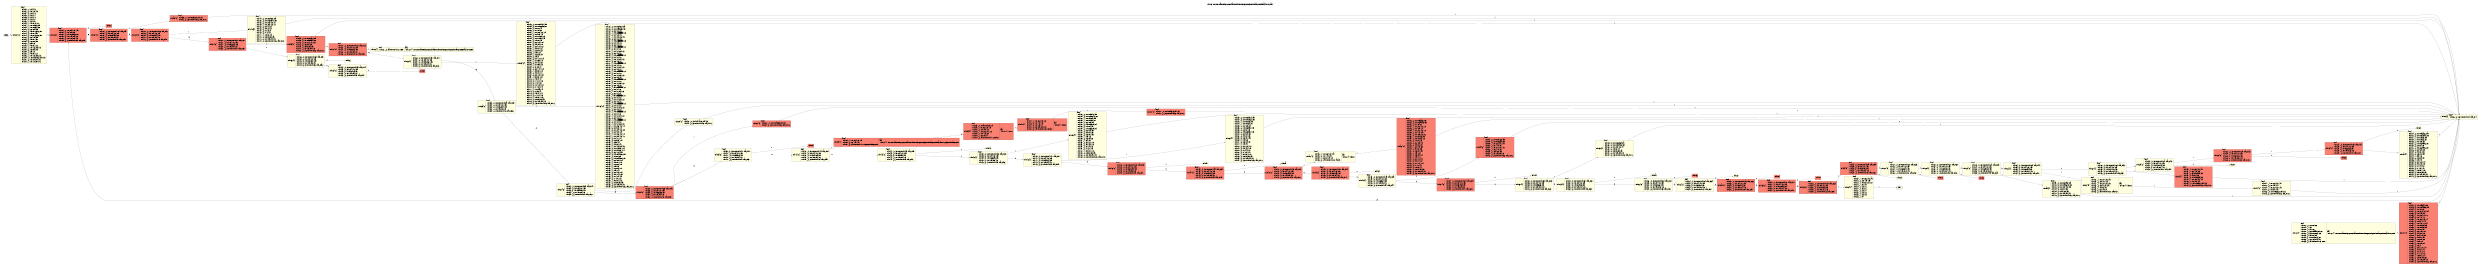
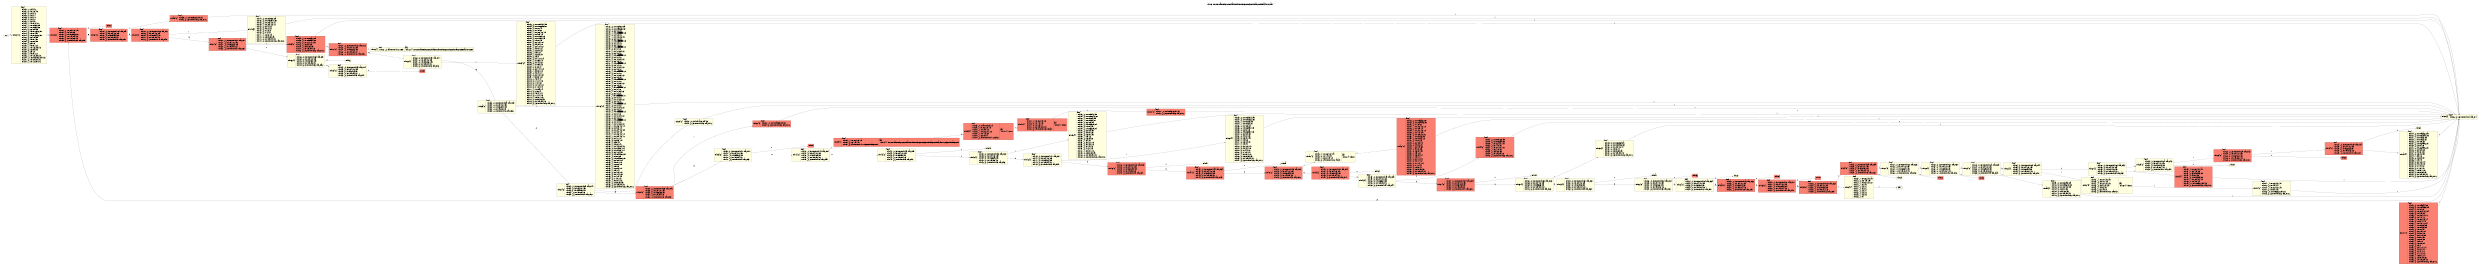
(6, 35) -> (6, 35)
(2344, 233) -> none
